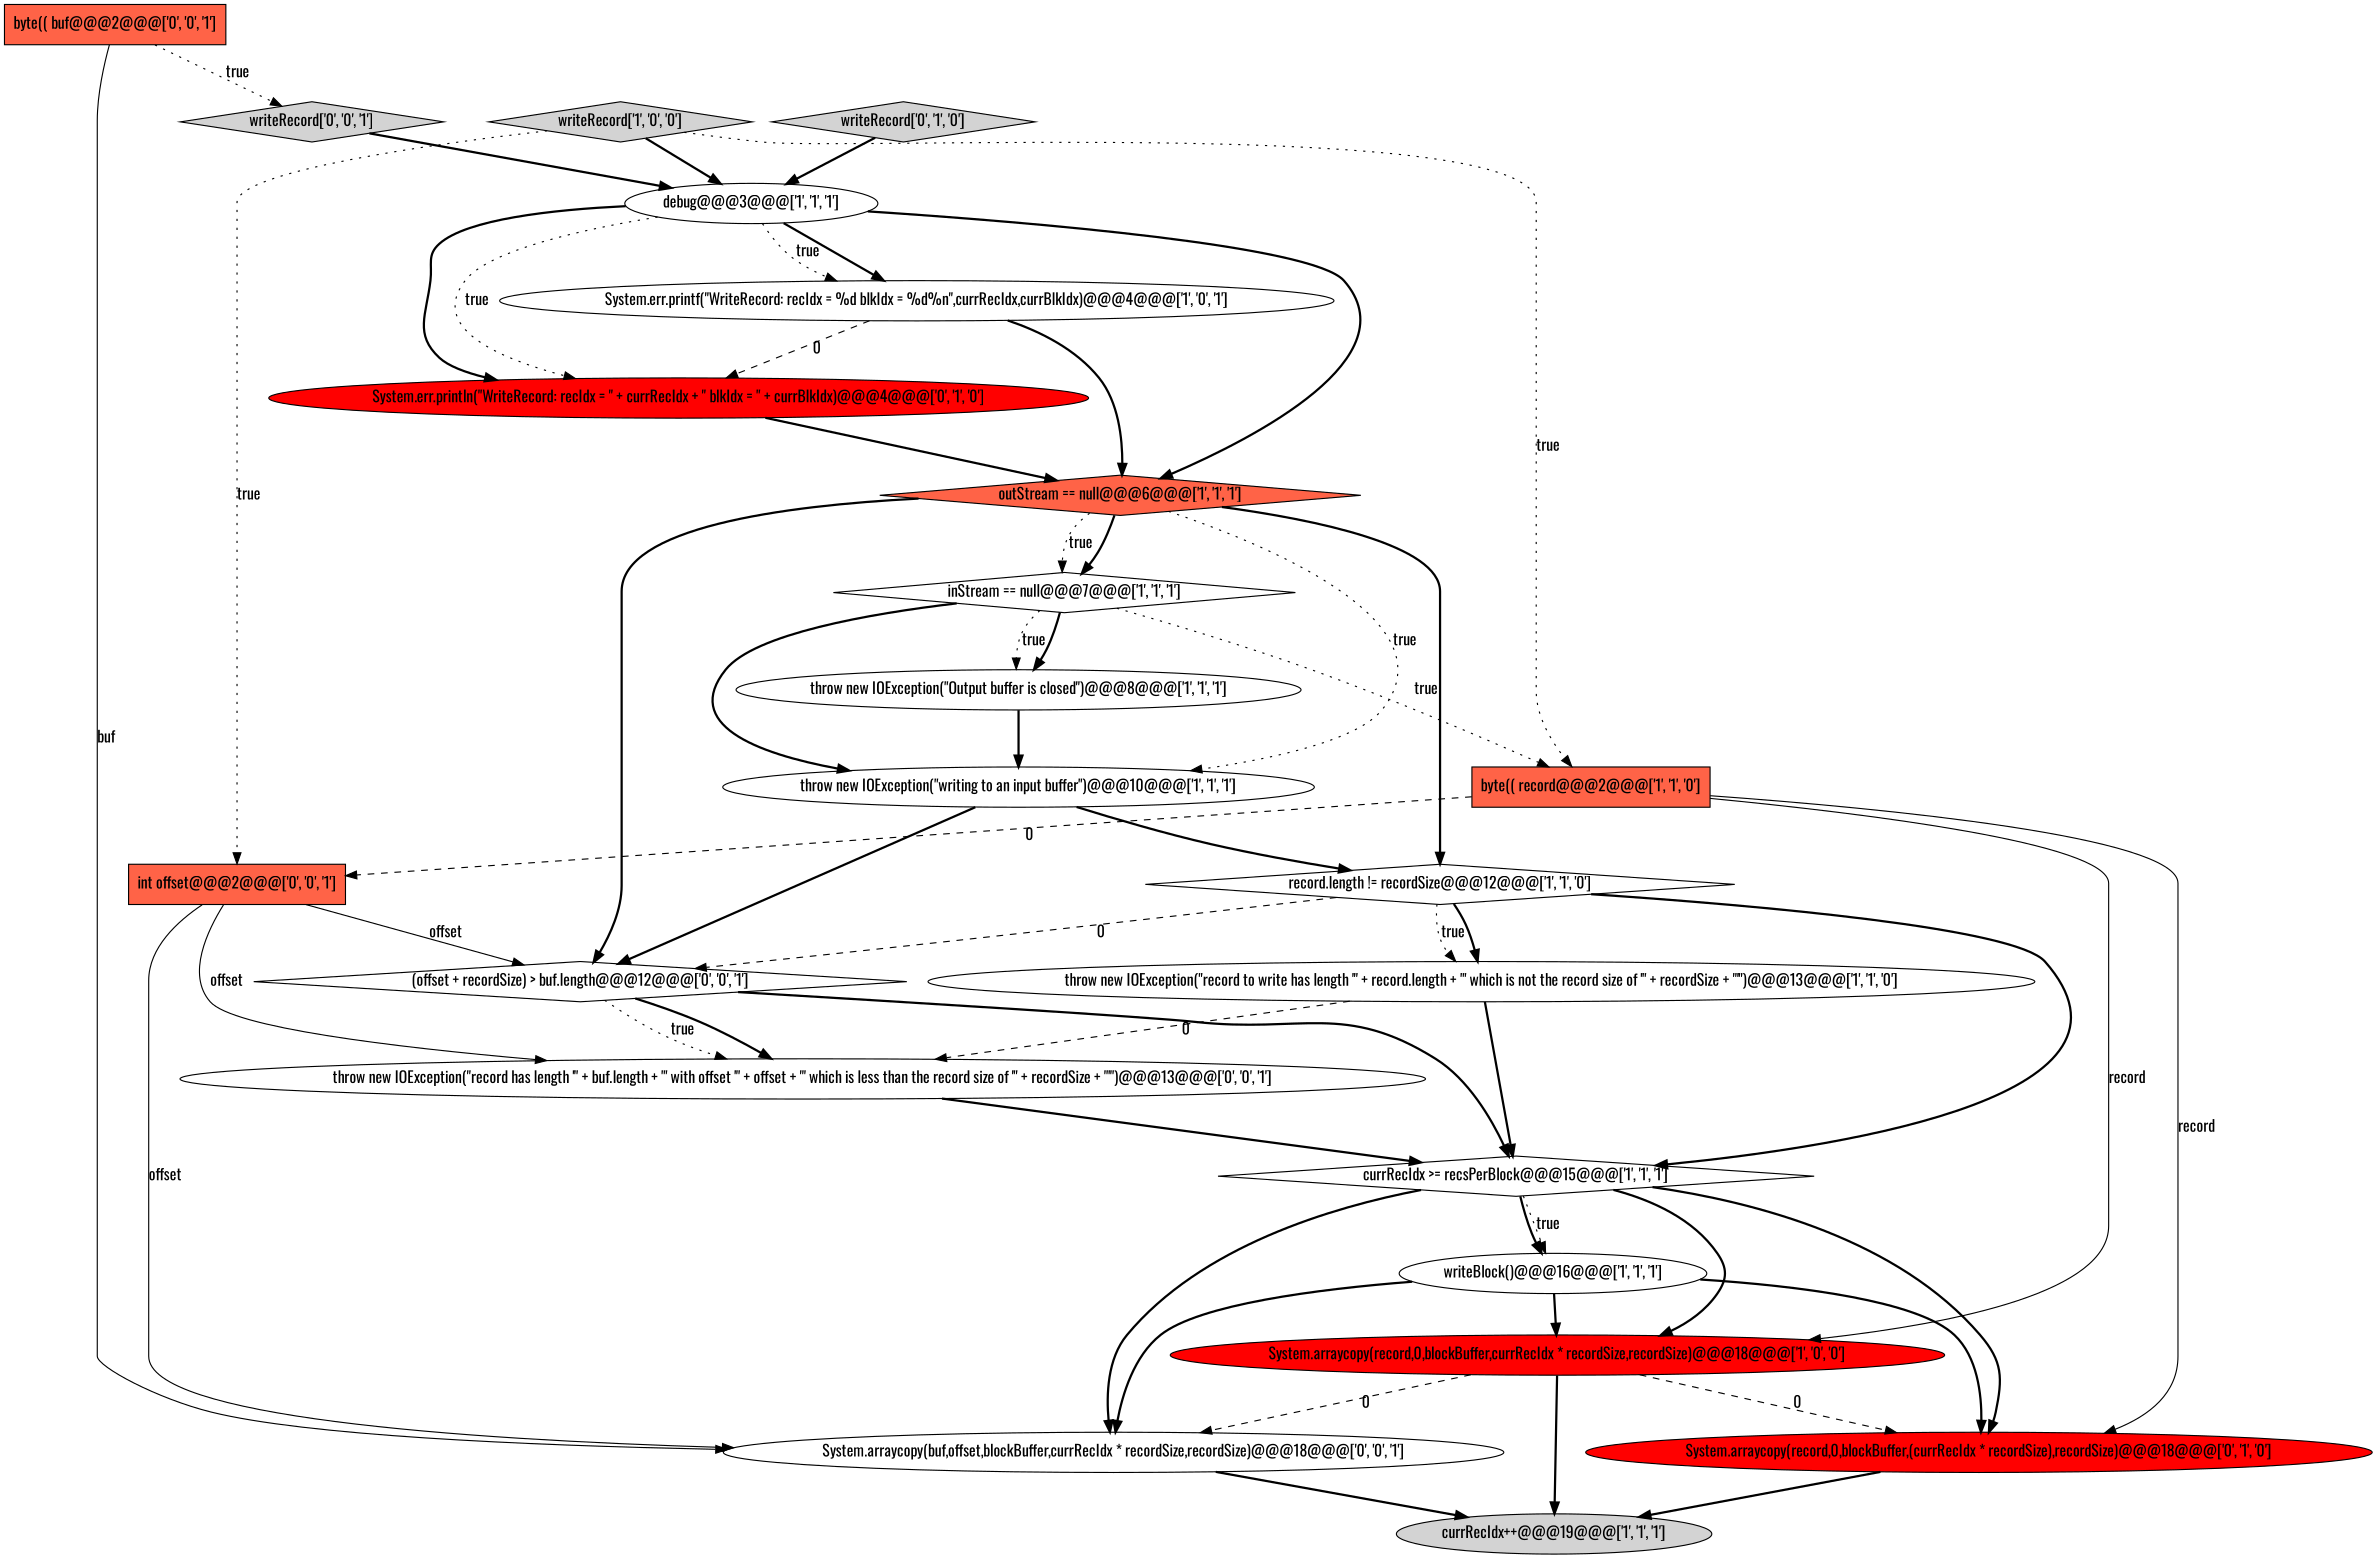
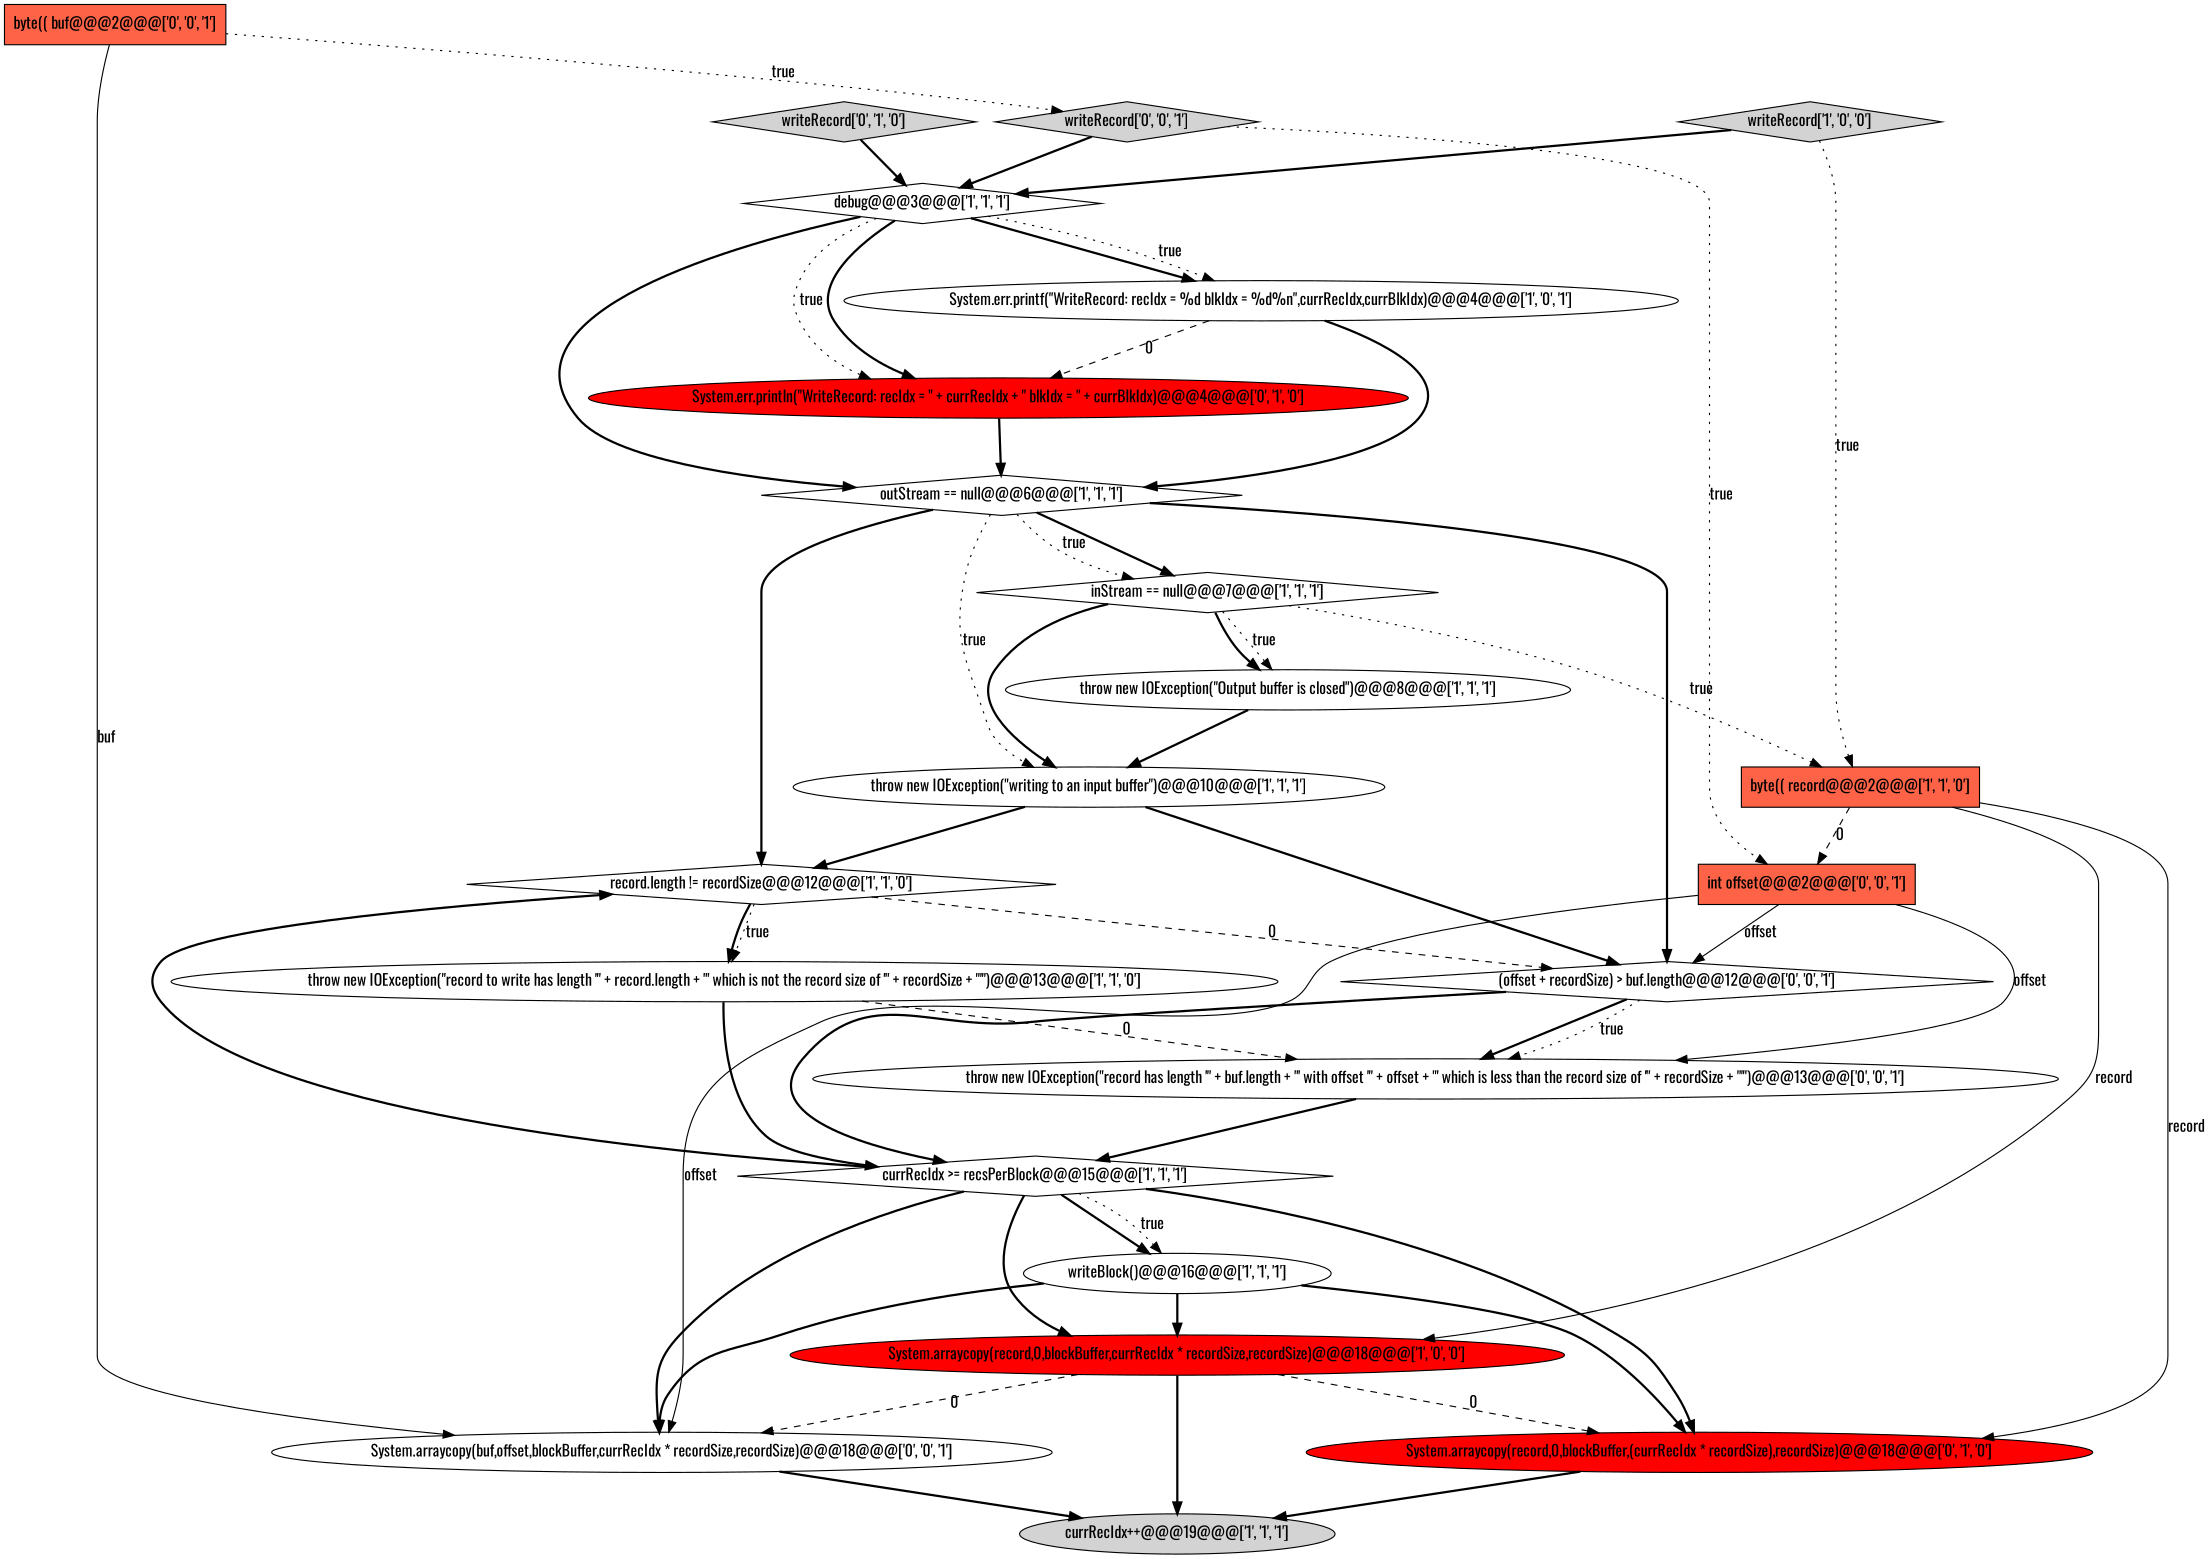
(751, 203) -> (922, 203)
(237, 366) -> (1710, 292)
(1120, 495) -> (1002, 495)
(2057, 984) -> (266, 1067)
